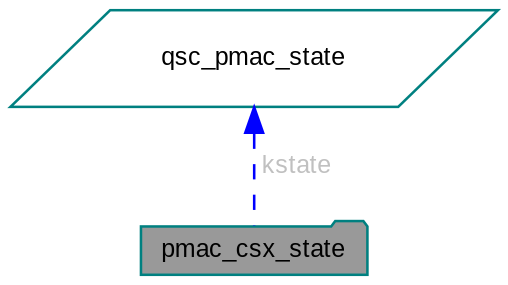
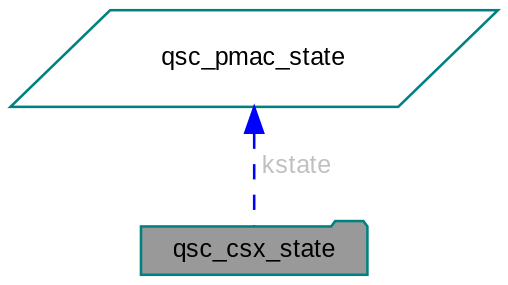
(254, 251) -> (254, 251)
